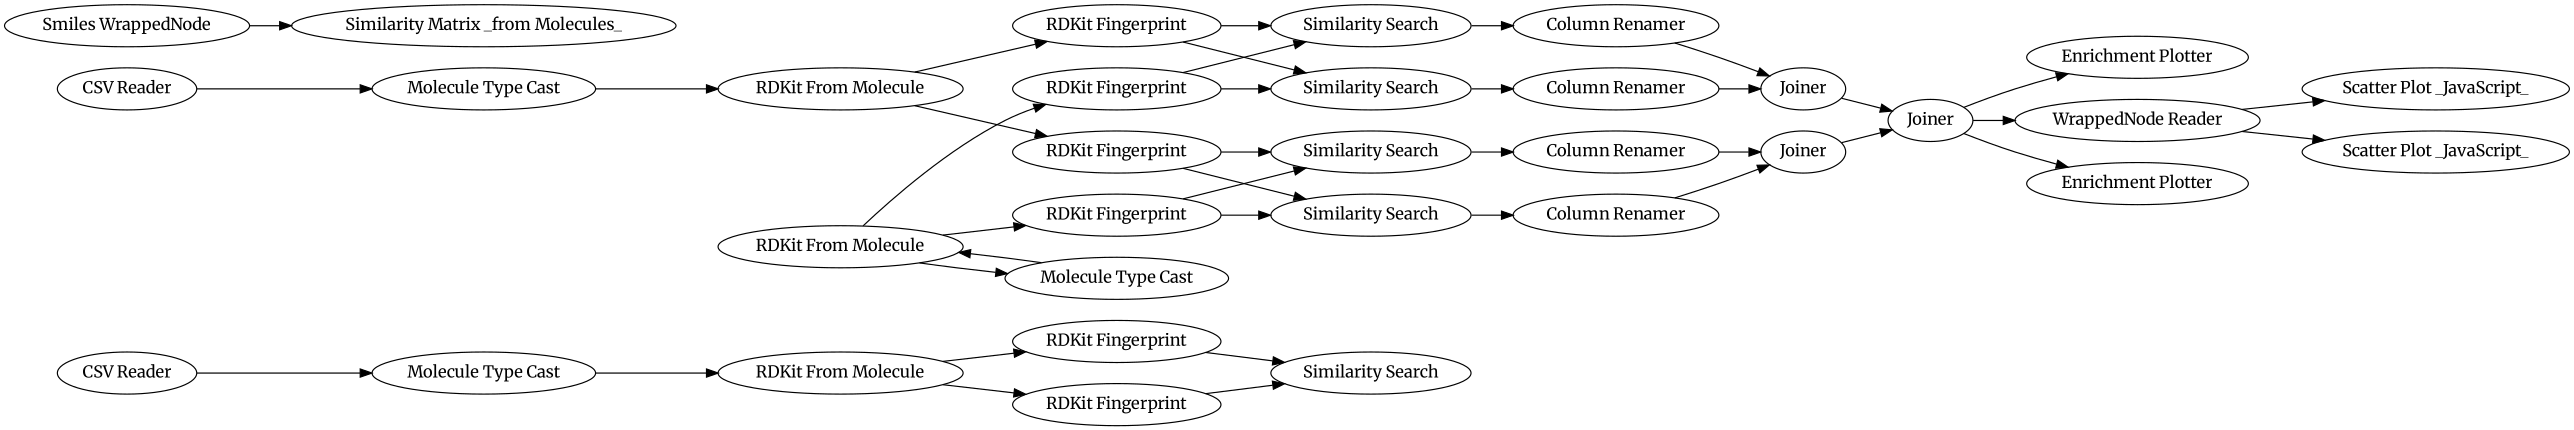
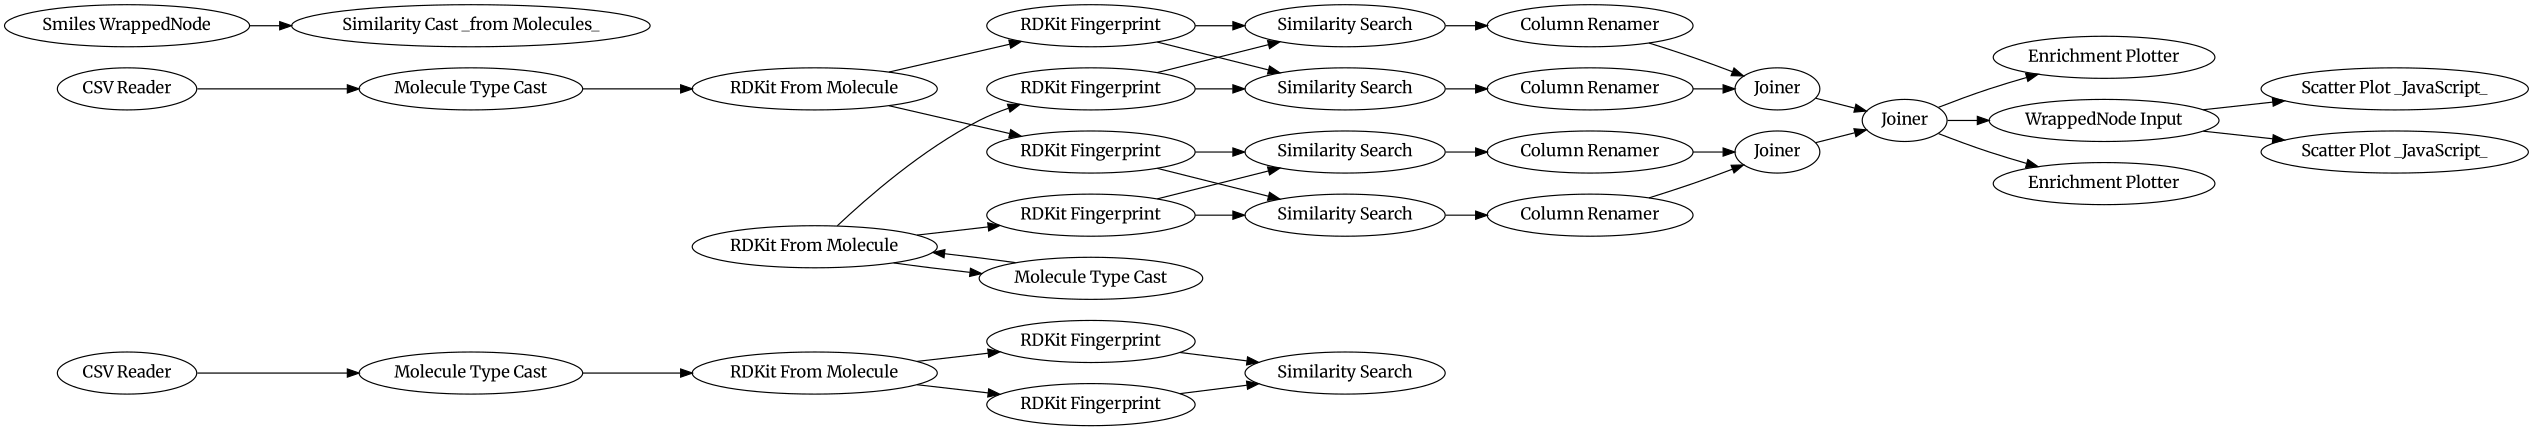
(484, 26) -> (471, 26)
(2138, 120) -> (2104, 120)
